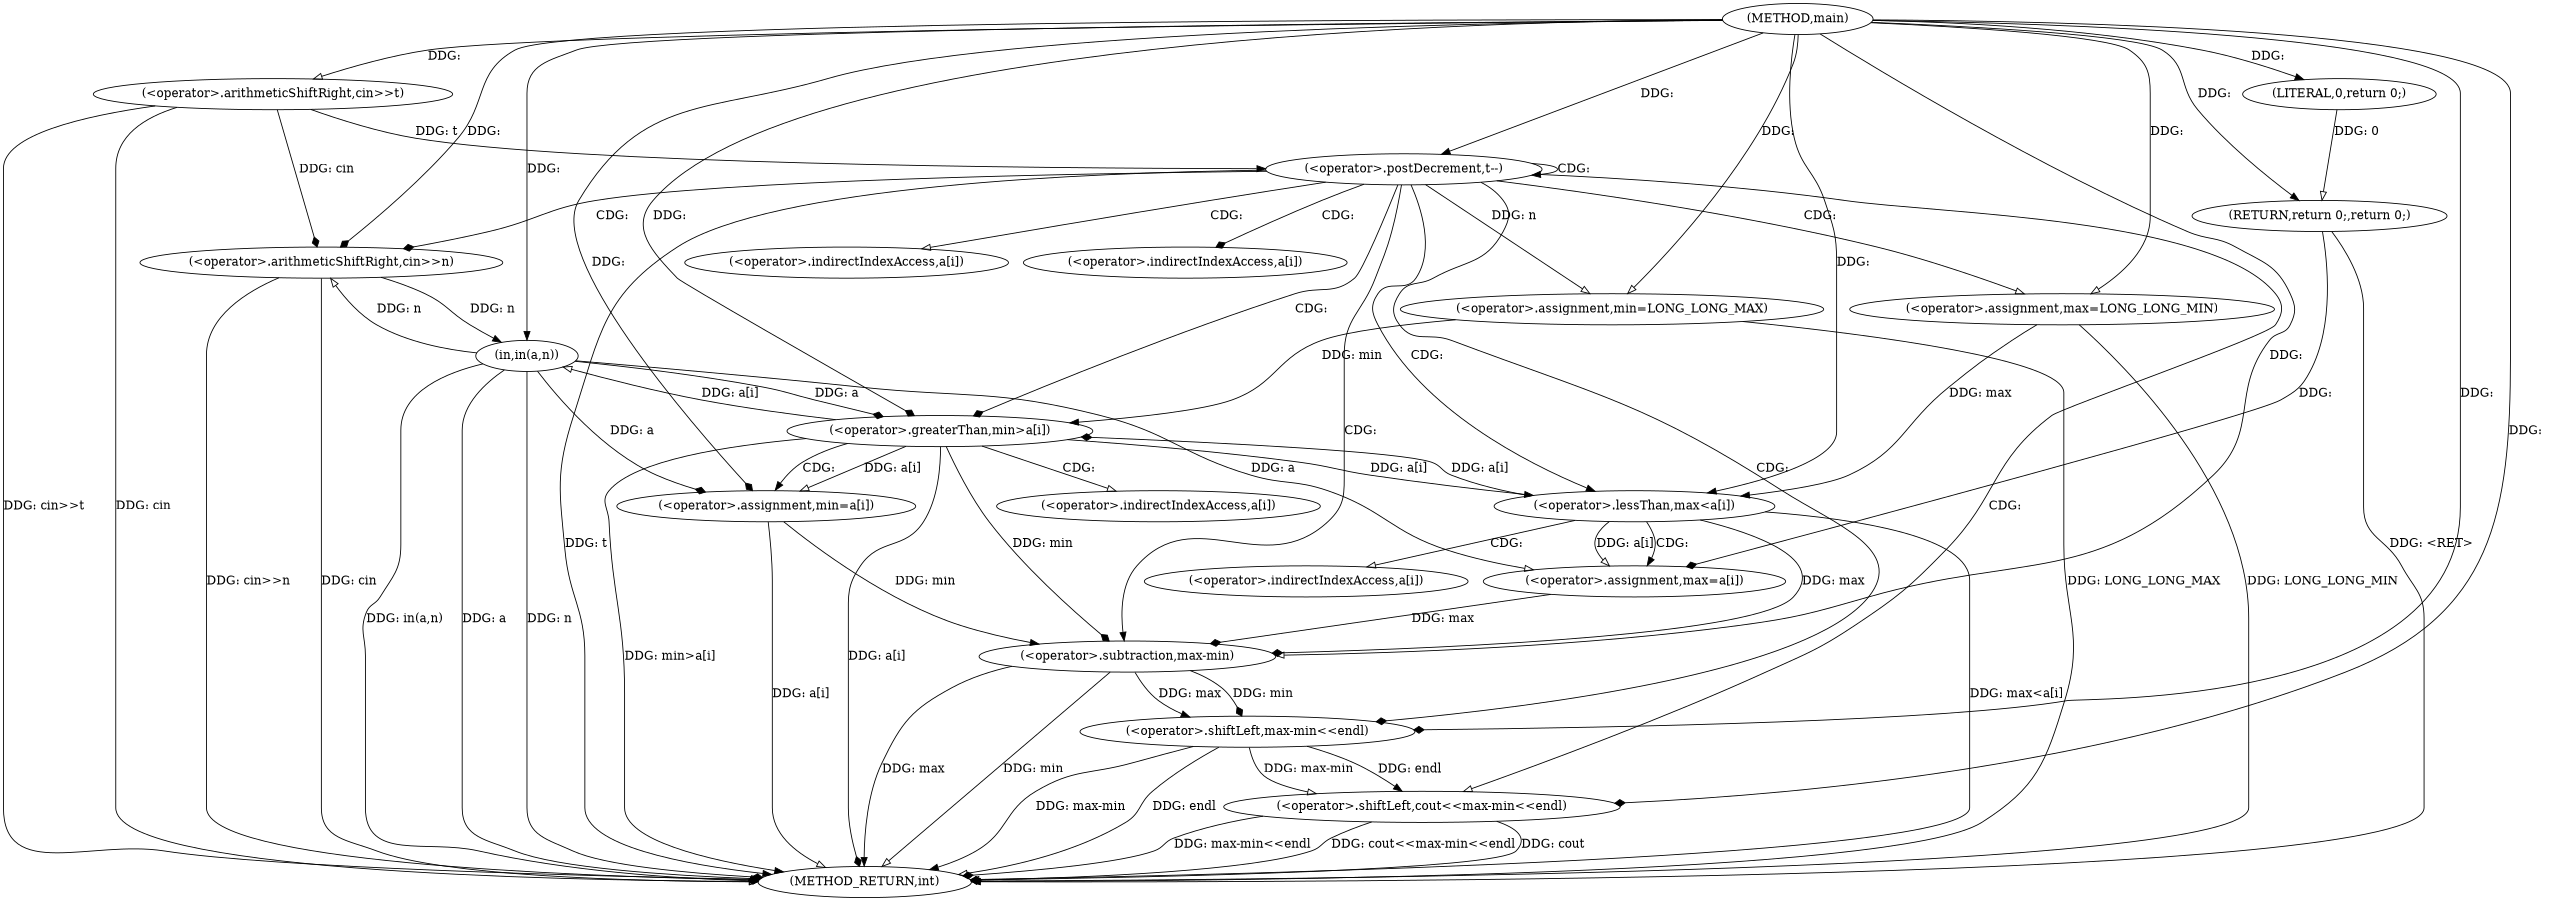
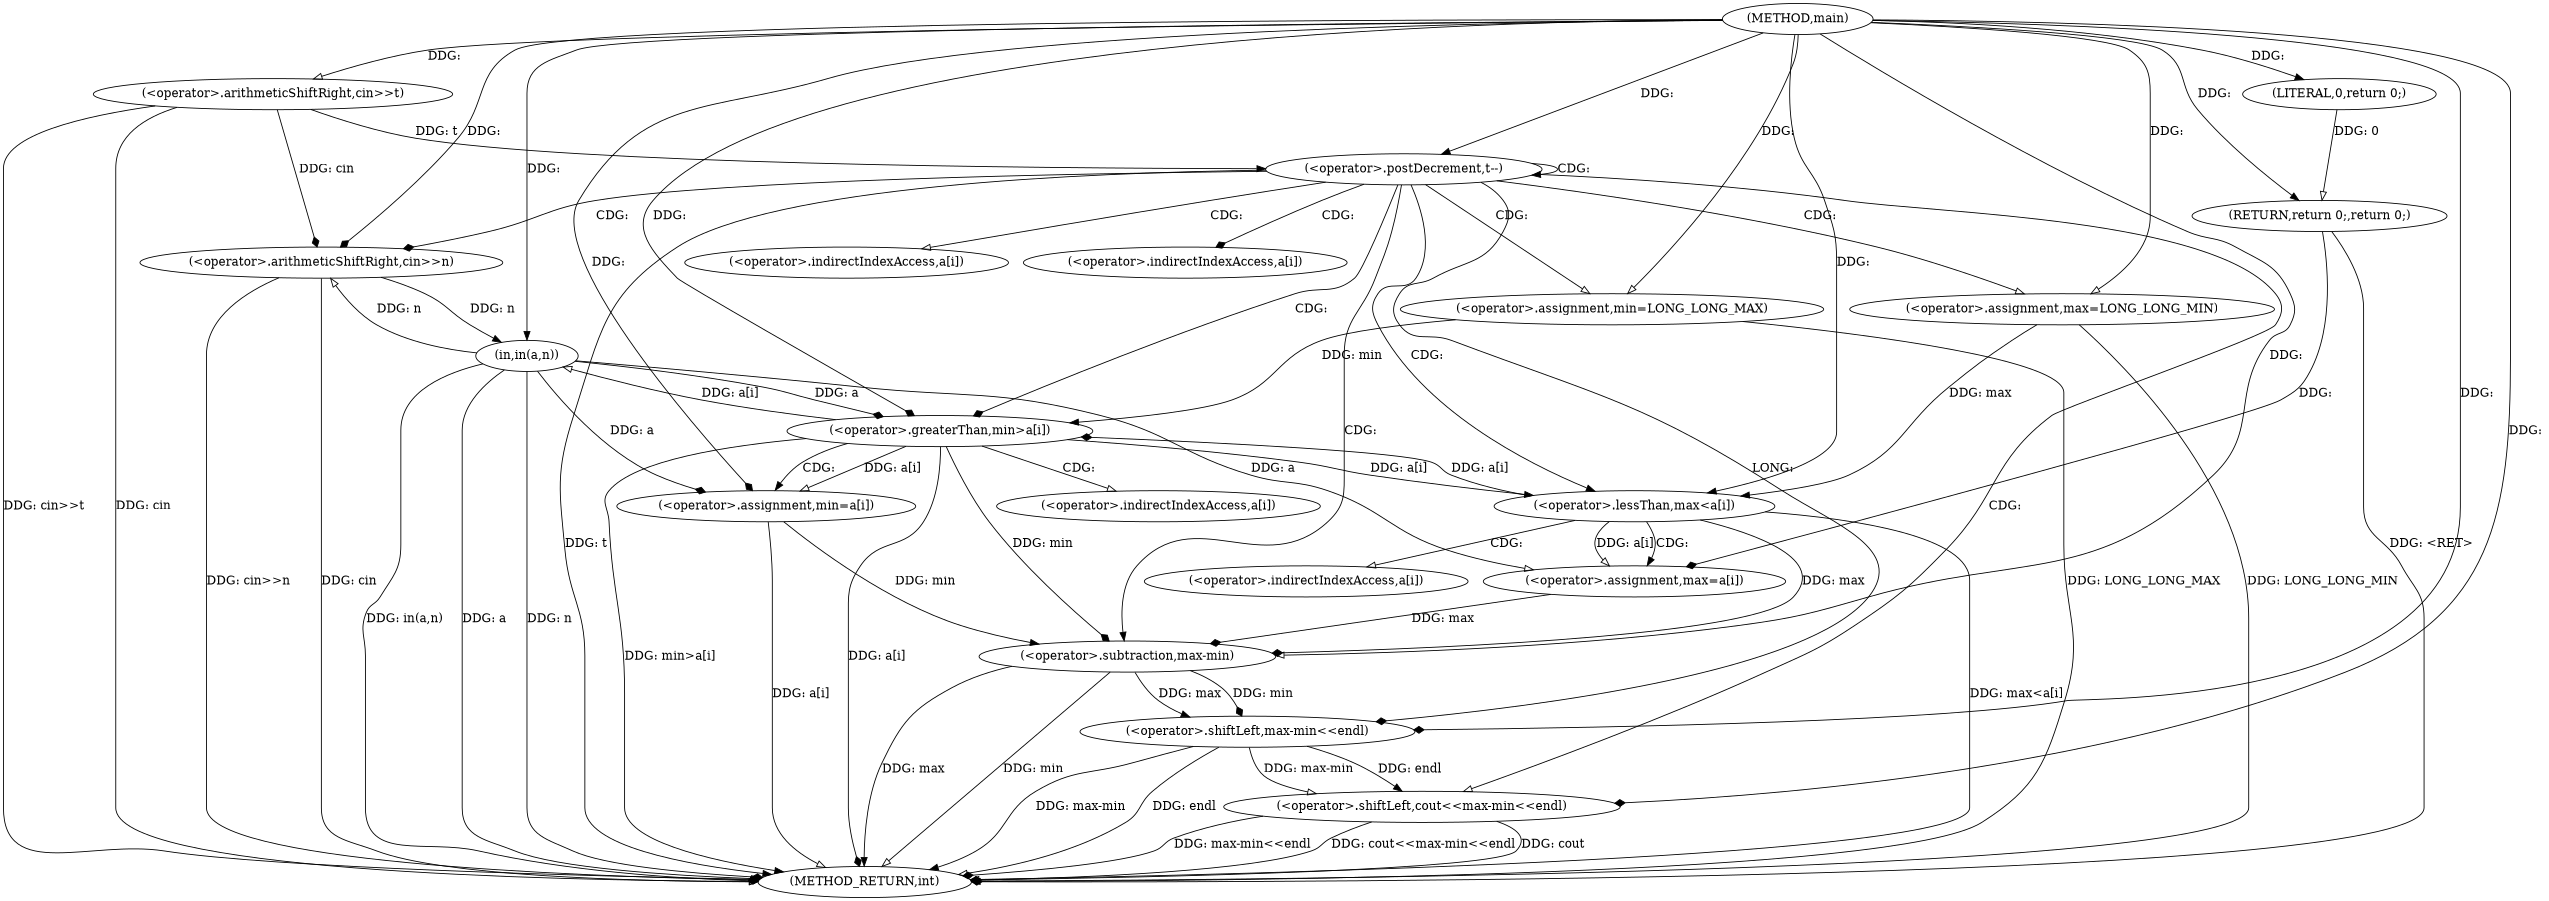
(1514, 216) -> (1514, 216)
(1775, 469) -> (1775, 469)
(2007, 865) -> (2007, 865)
